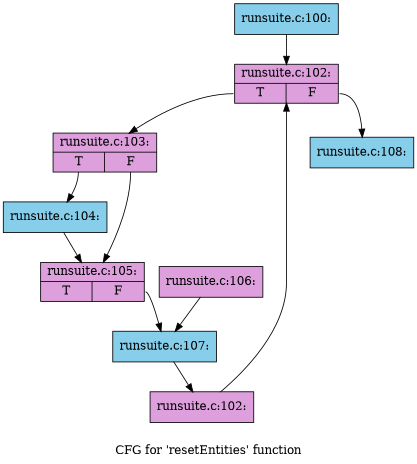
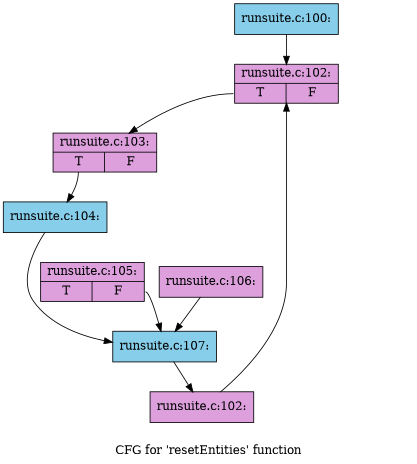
(362, 153) -> none
(123, 215) -> none
(70, 244) -> (36, 305)
